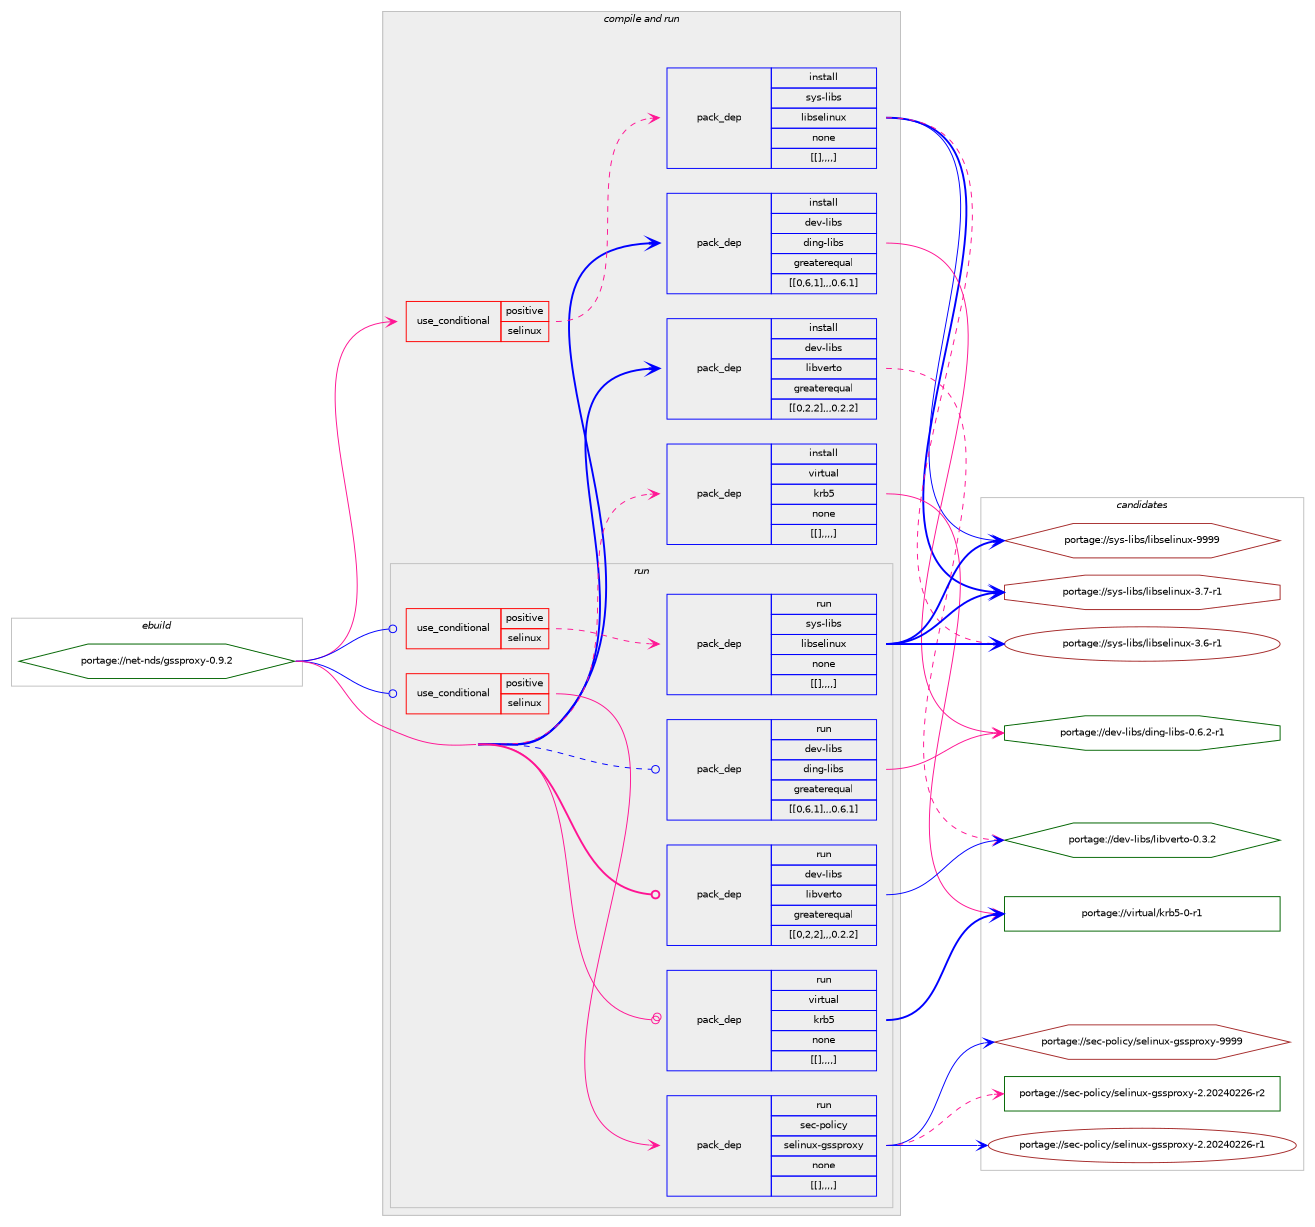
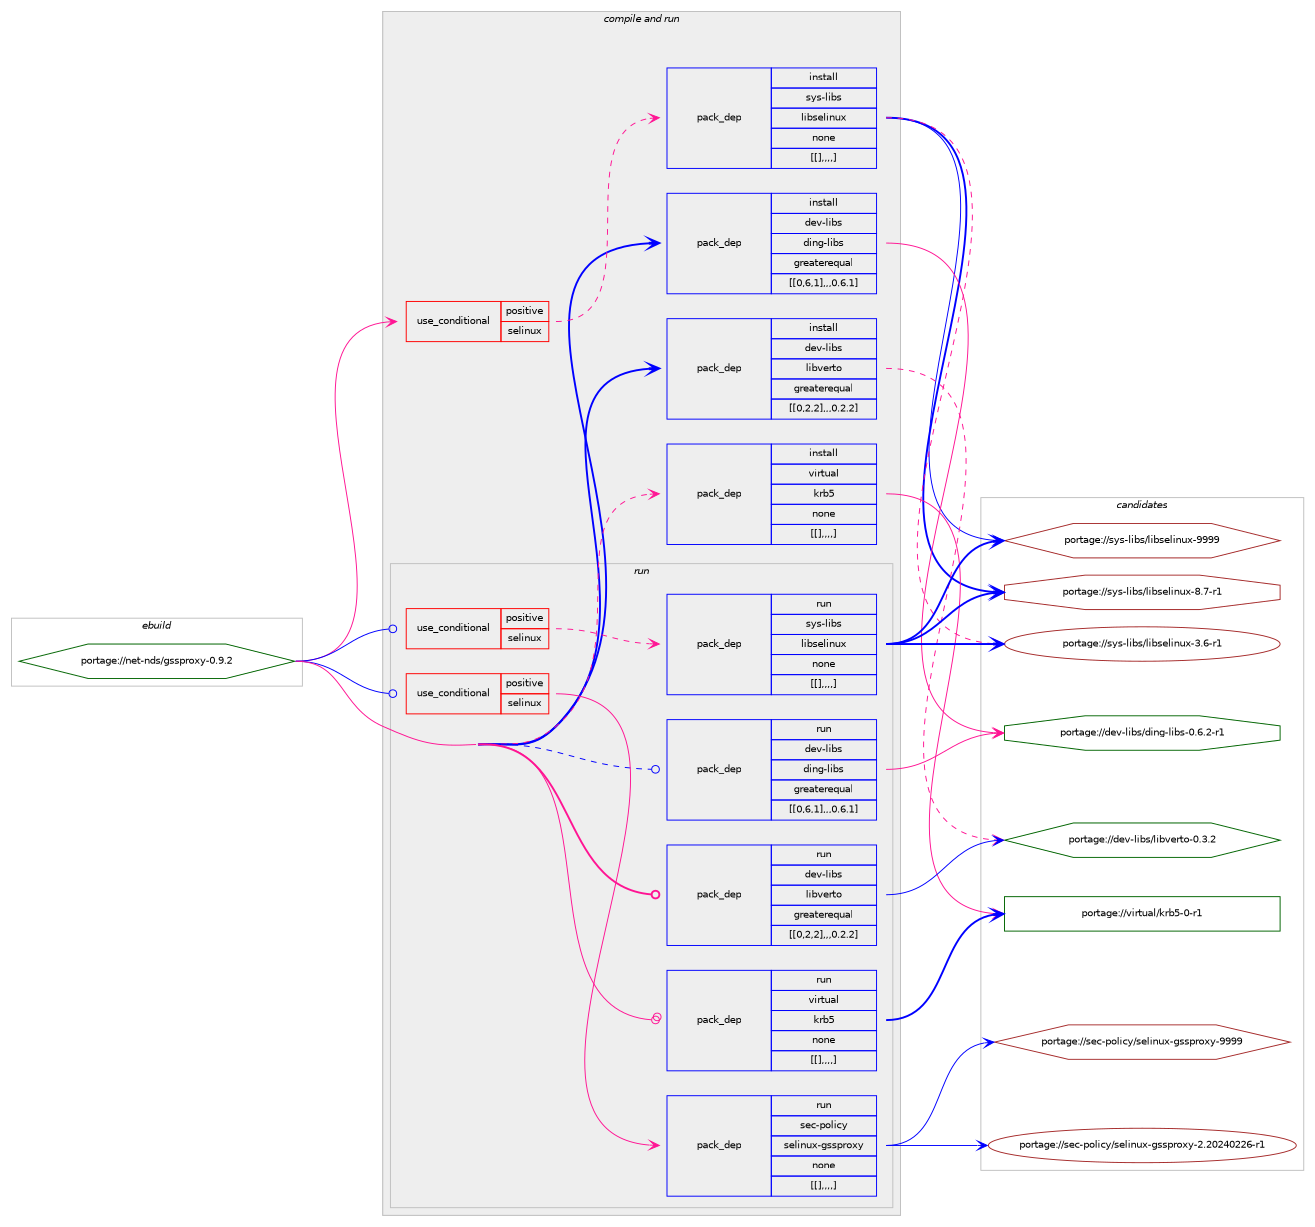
(1142, 592) -> (1142, 592)
(1142, 1094) -> none
